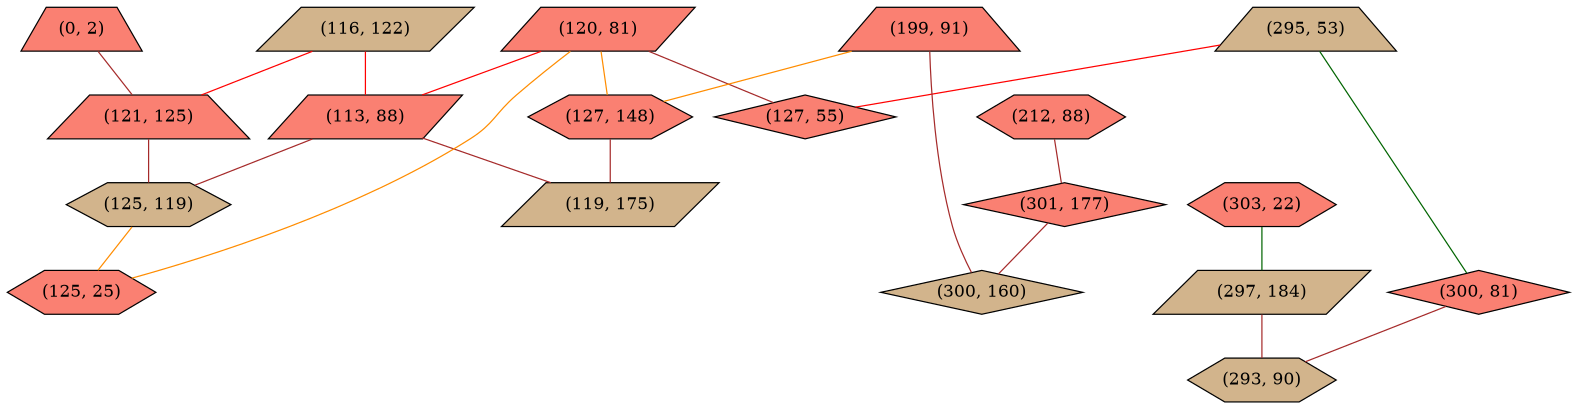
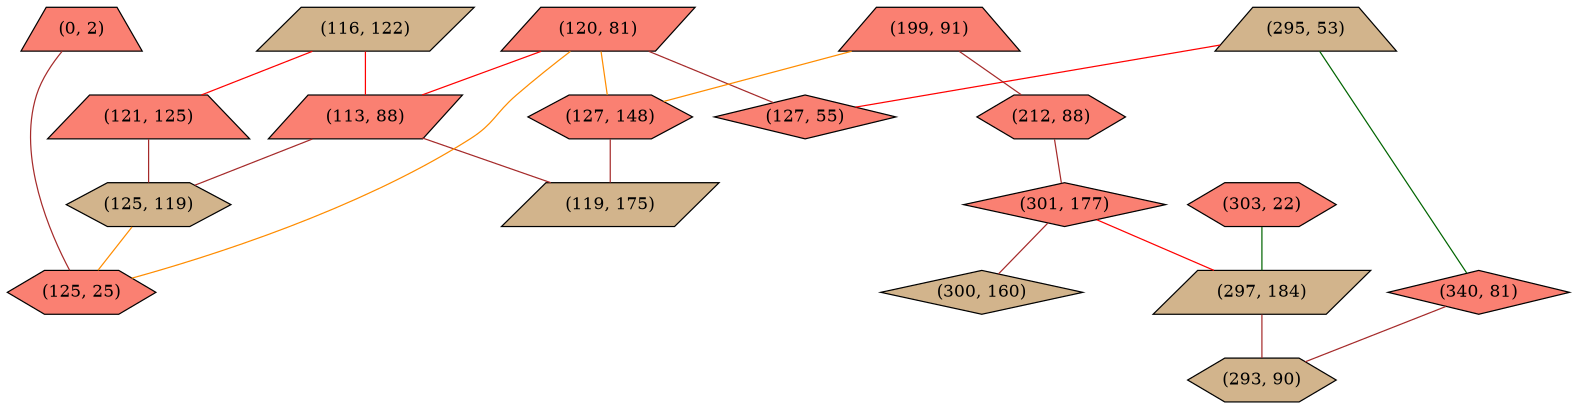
(115, 73) -> (32, 160)
(940, 164) -> (990, 73)
none -> (1155, 245)
(1479, 292) -> (1479, 292)
